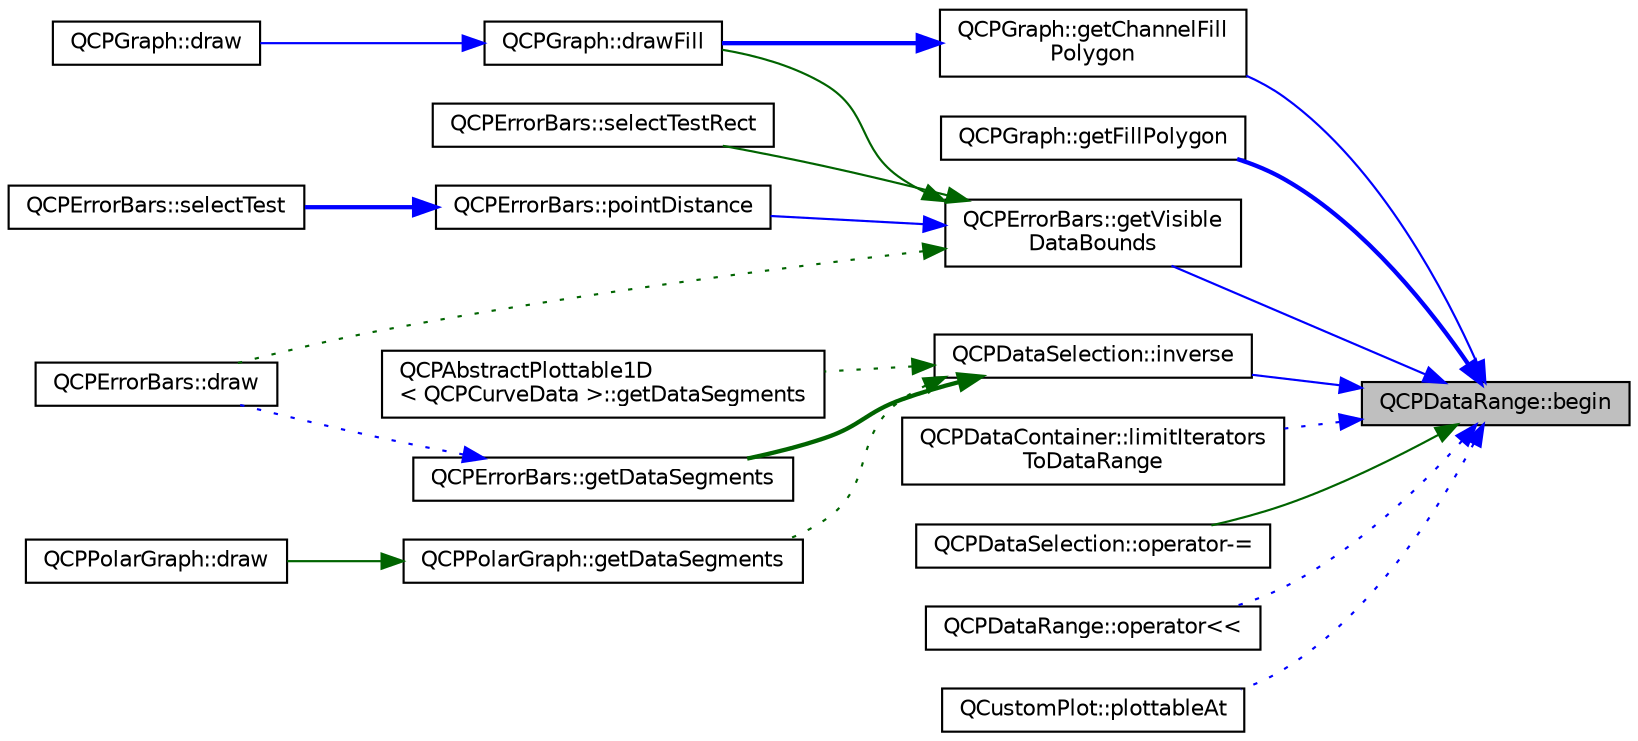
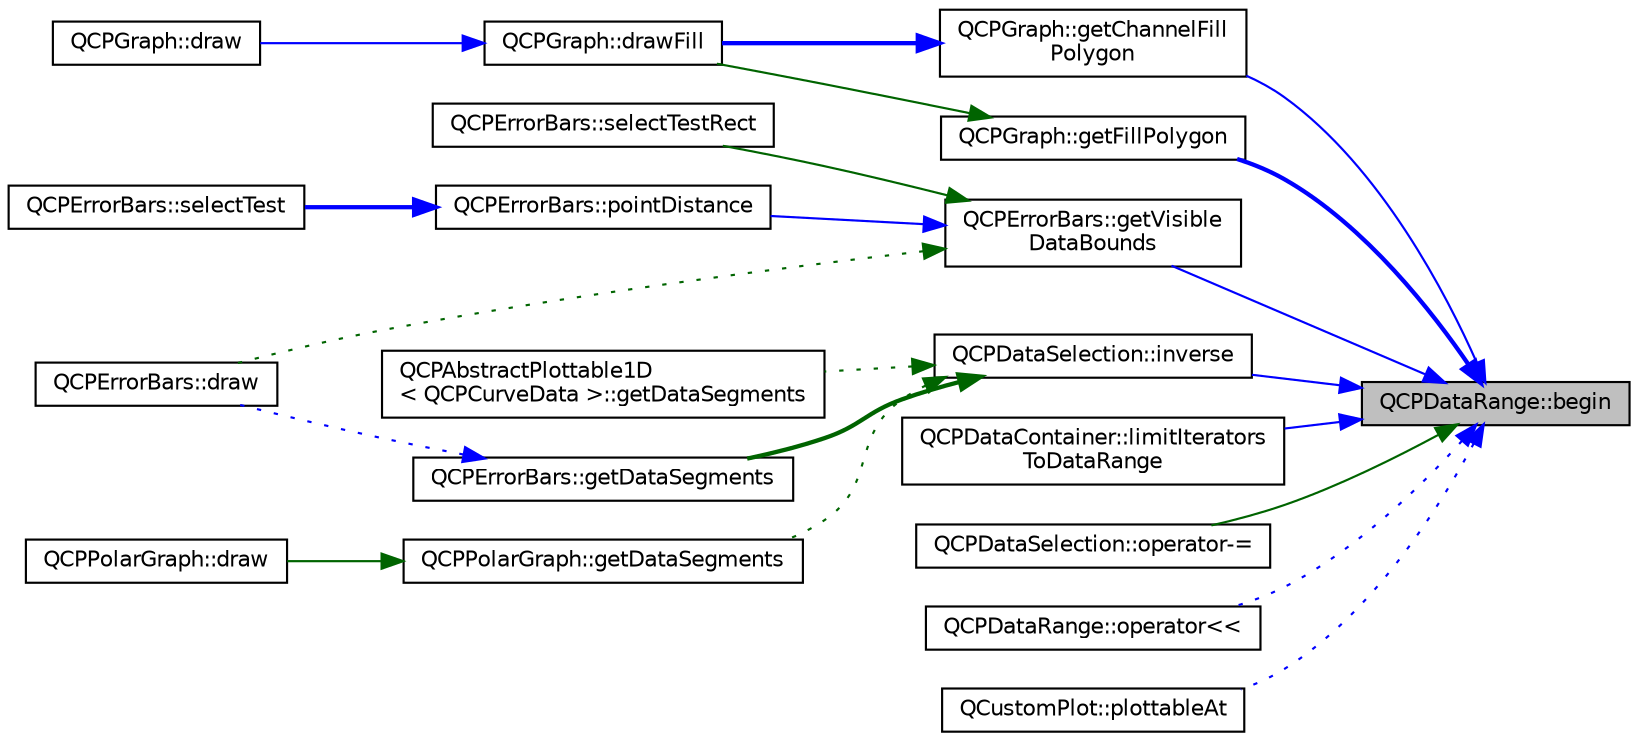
(841, 97) -> (843, 88)
(1312, 425) -> (1312, 425)
